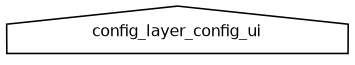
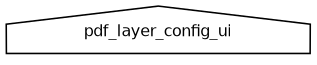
(177, 32) -> (158, 32)
